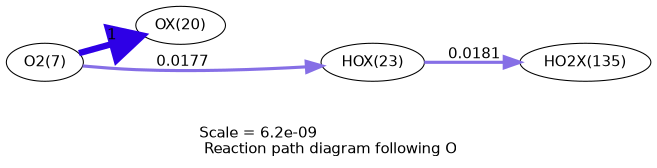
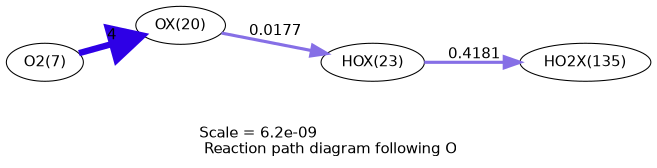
(110, 35) -> (110, 35)
(472, 54) -> (472, 54)
(195, 71) -> (266, 42)
